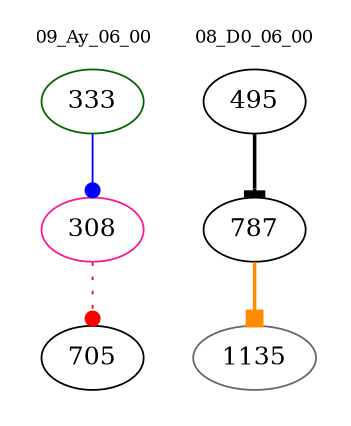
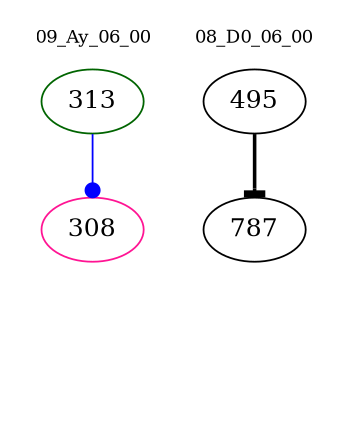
(93, 101) -> (93, 101)
(93, 358) -> none
(255, 358) -> none
